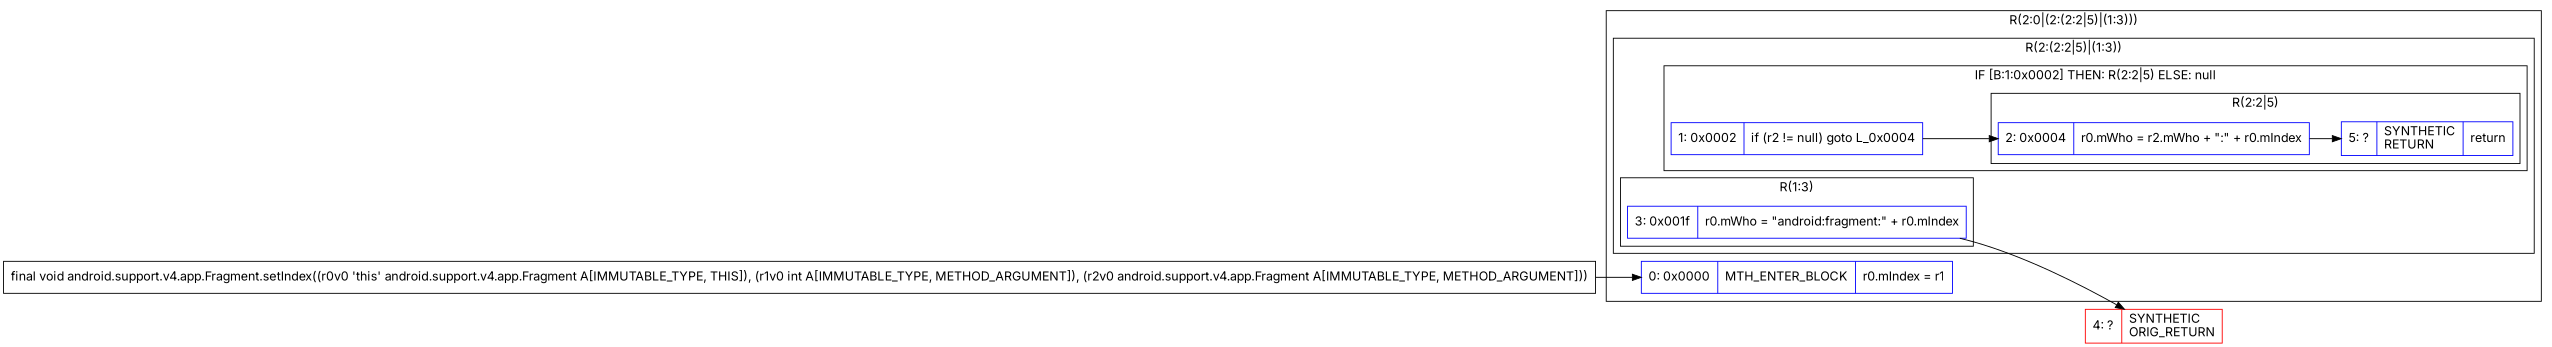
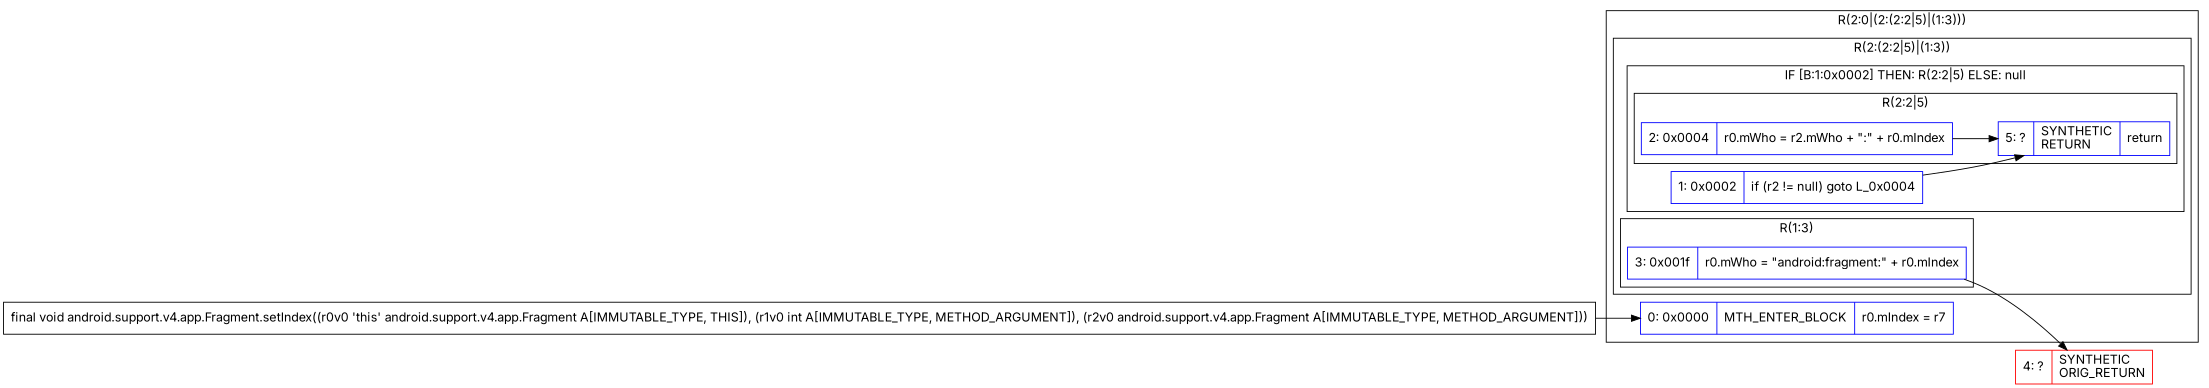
(1956, 139) -> (1962, 169)
(1904, 277) -> (1904, 318)
